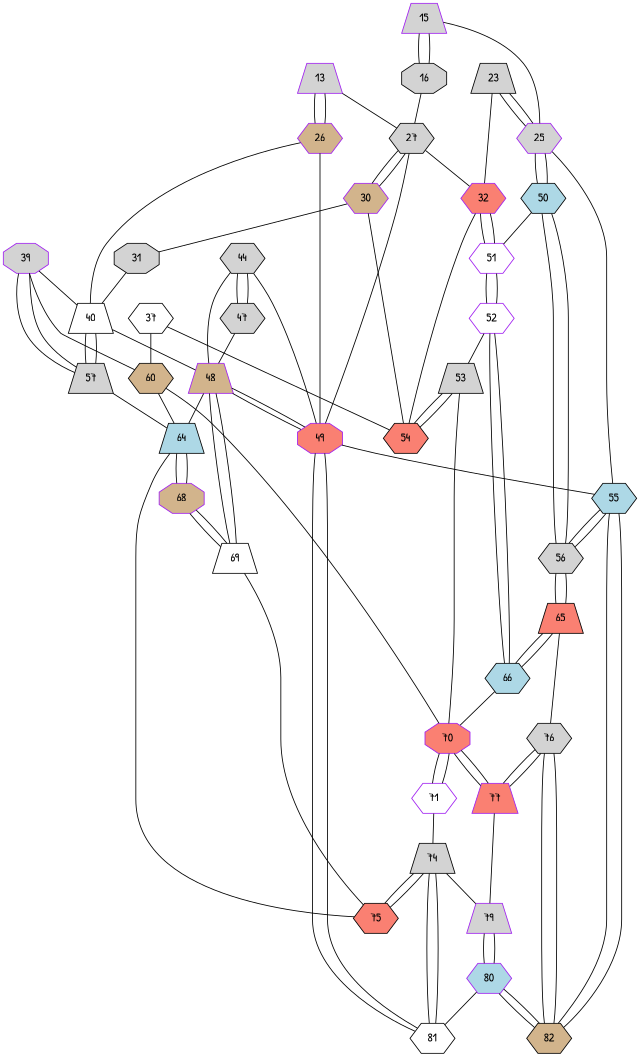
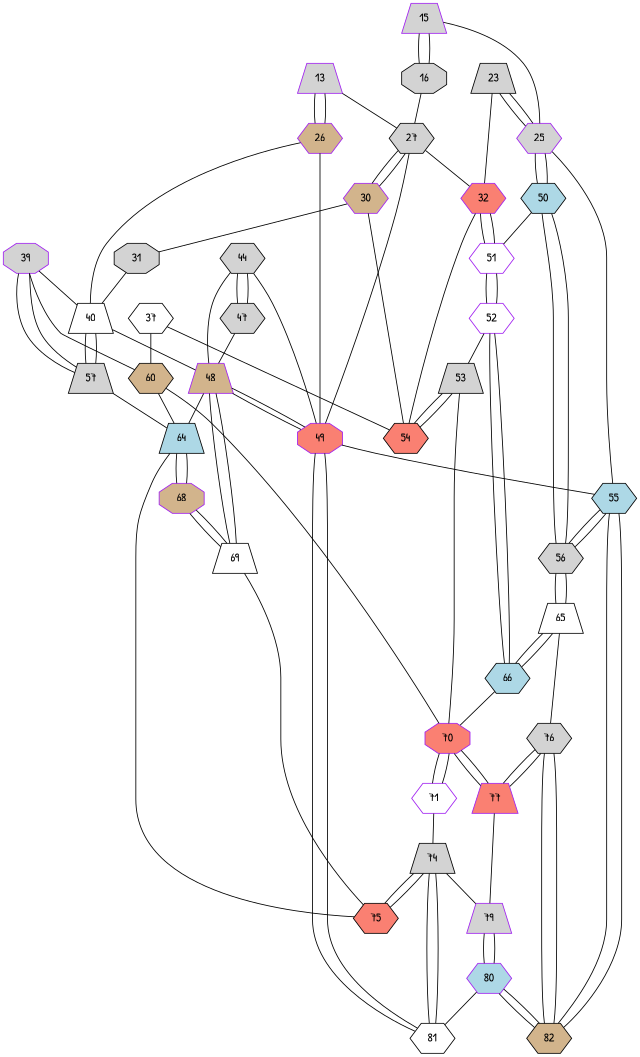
(561, 618) -> (561, 618)
